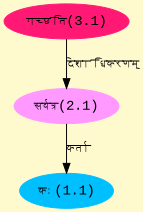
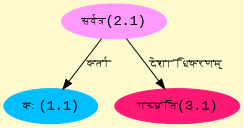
(67, 59) -> (143, 60)
